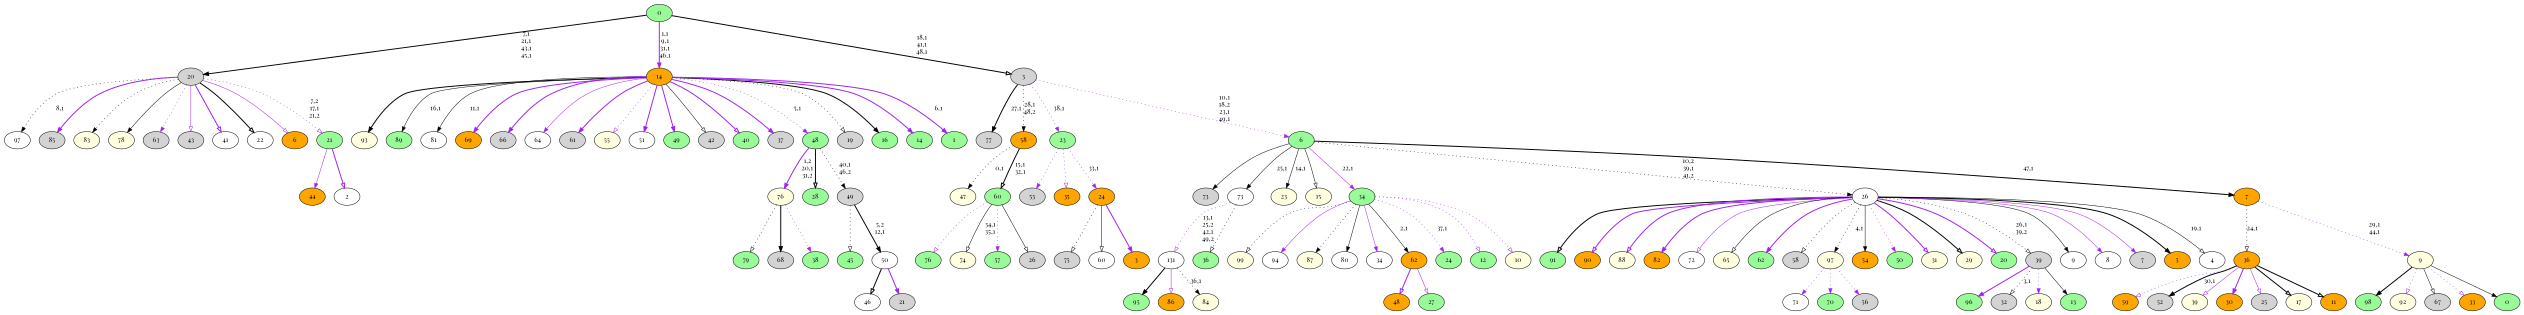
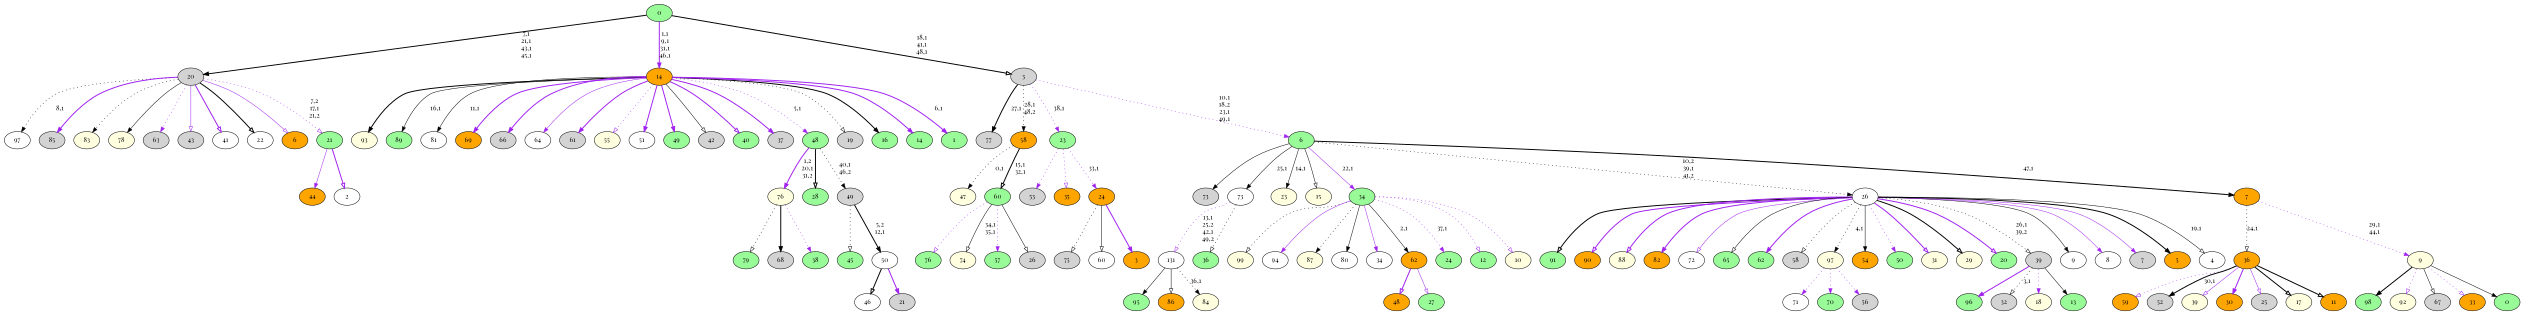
(1726, 260) -> (1726, 260)
(1155, 279) -> (1155, 279)
(1171, 279) -> (1171, 279)
